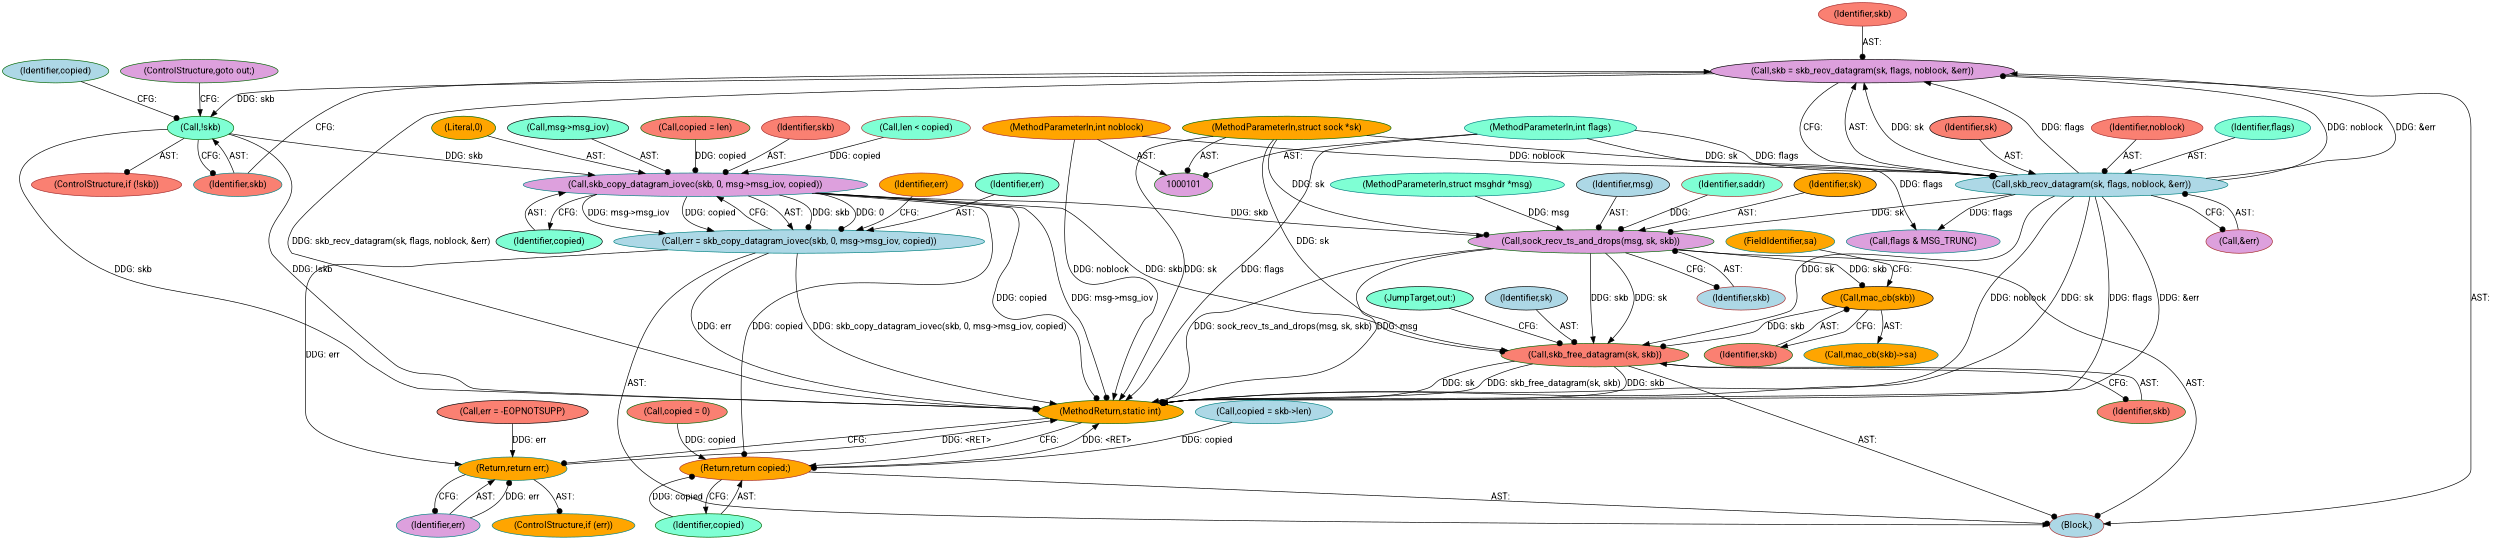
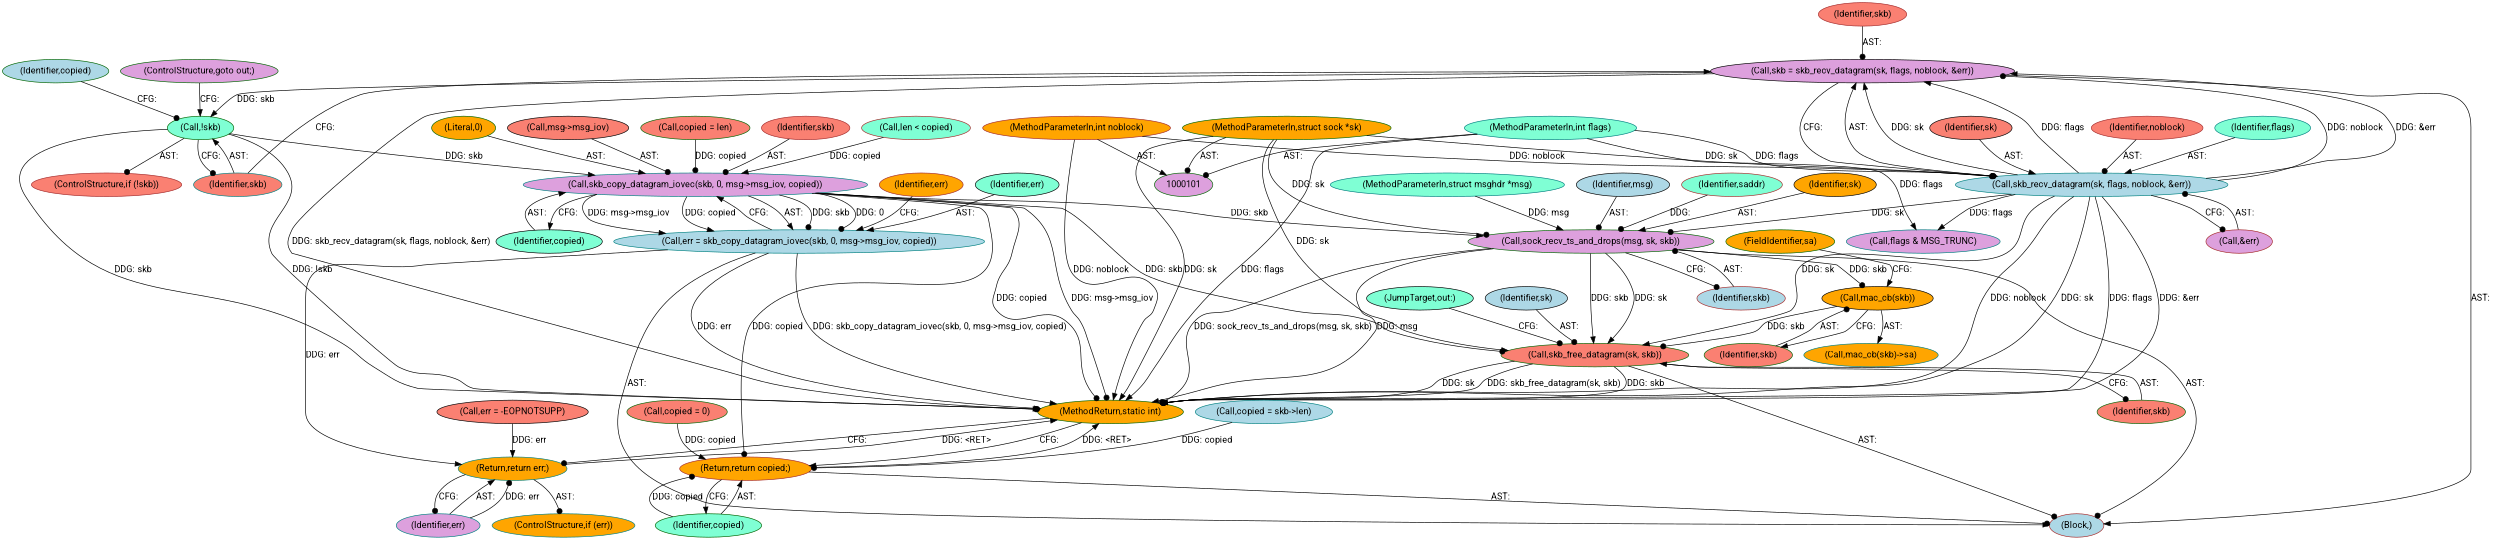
(568, 128) -> (568, 128)
(1780, 242) -> (1780, 242)
